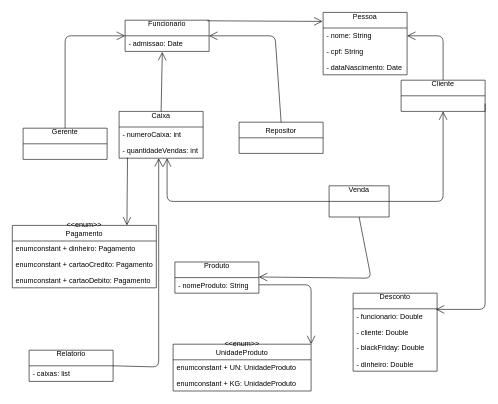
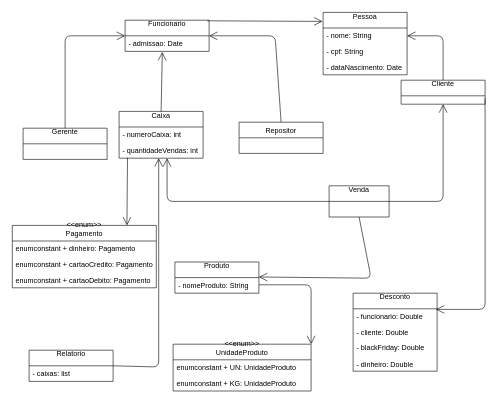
(443, 96) -> (443, 92)
